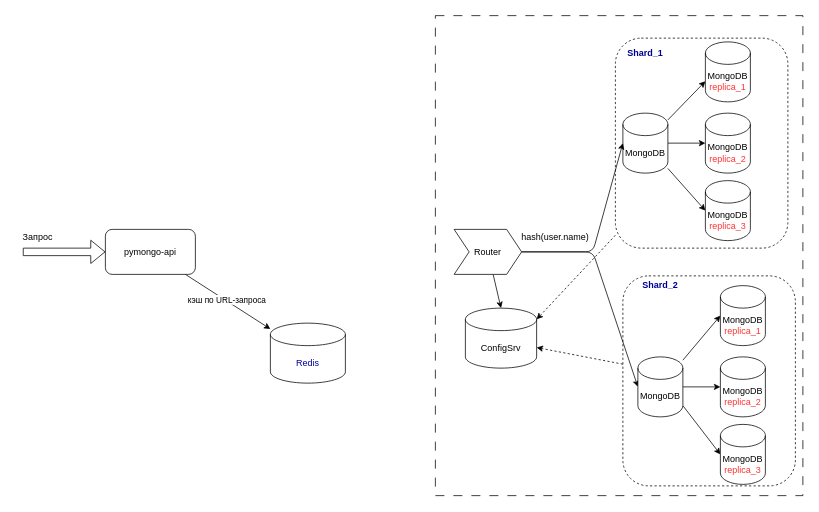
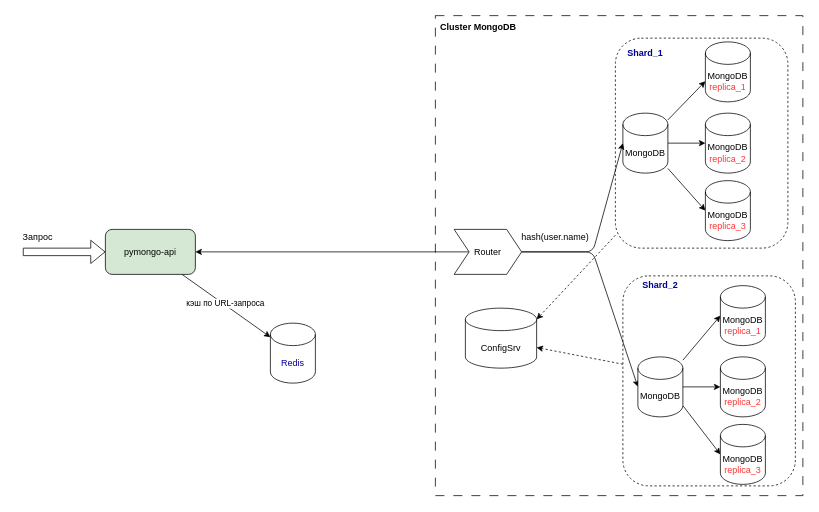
none -> (479, 27)
(150, 252) -> (150, 252)
(496, 288) -> (202, 252)
(308, 353) -> (293, 353)
